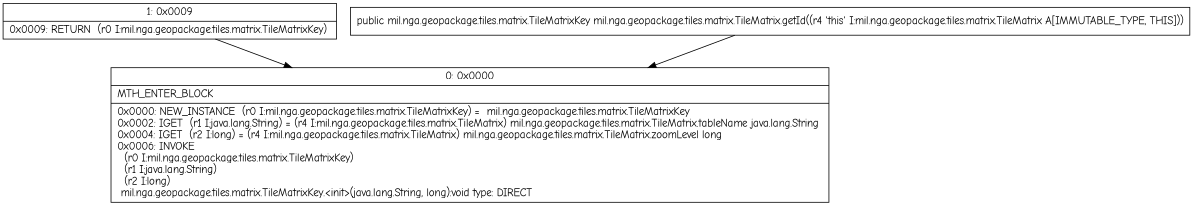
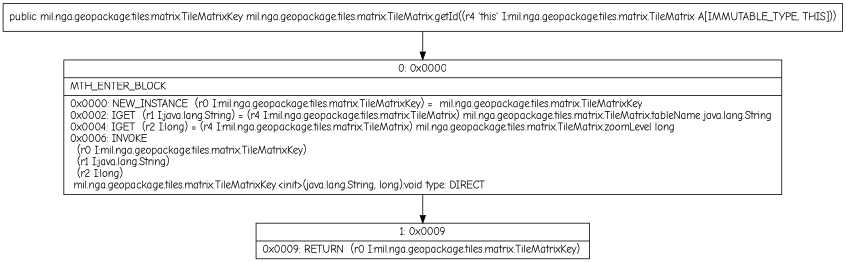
(250, 52) -> (423, 205)
